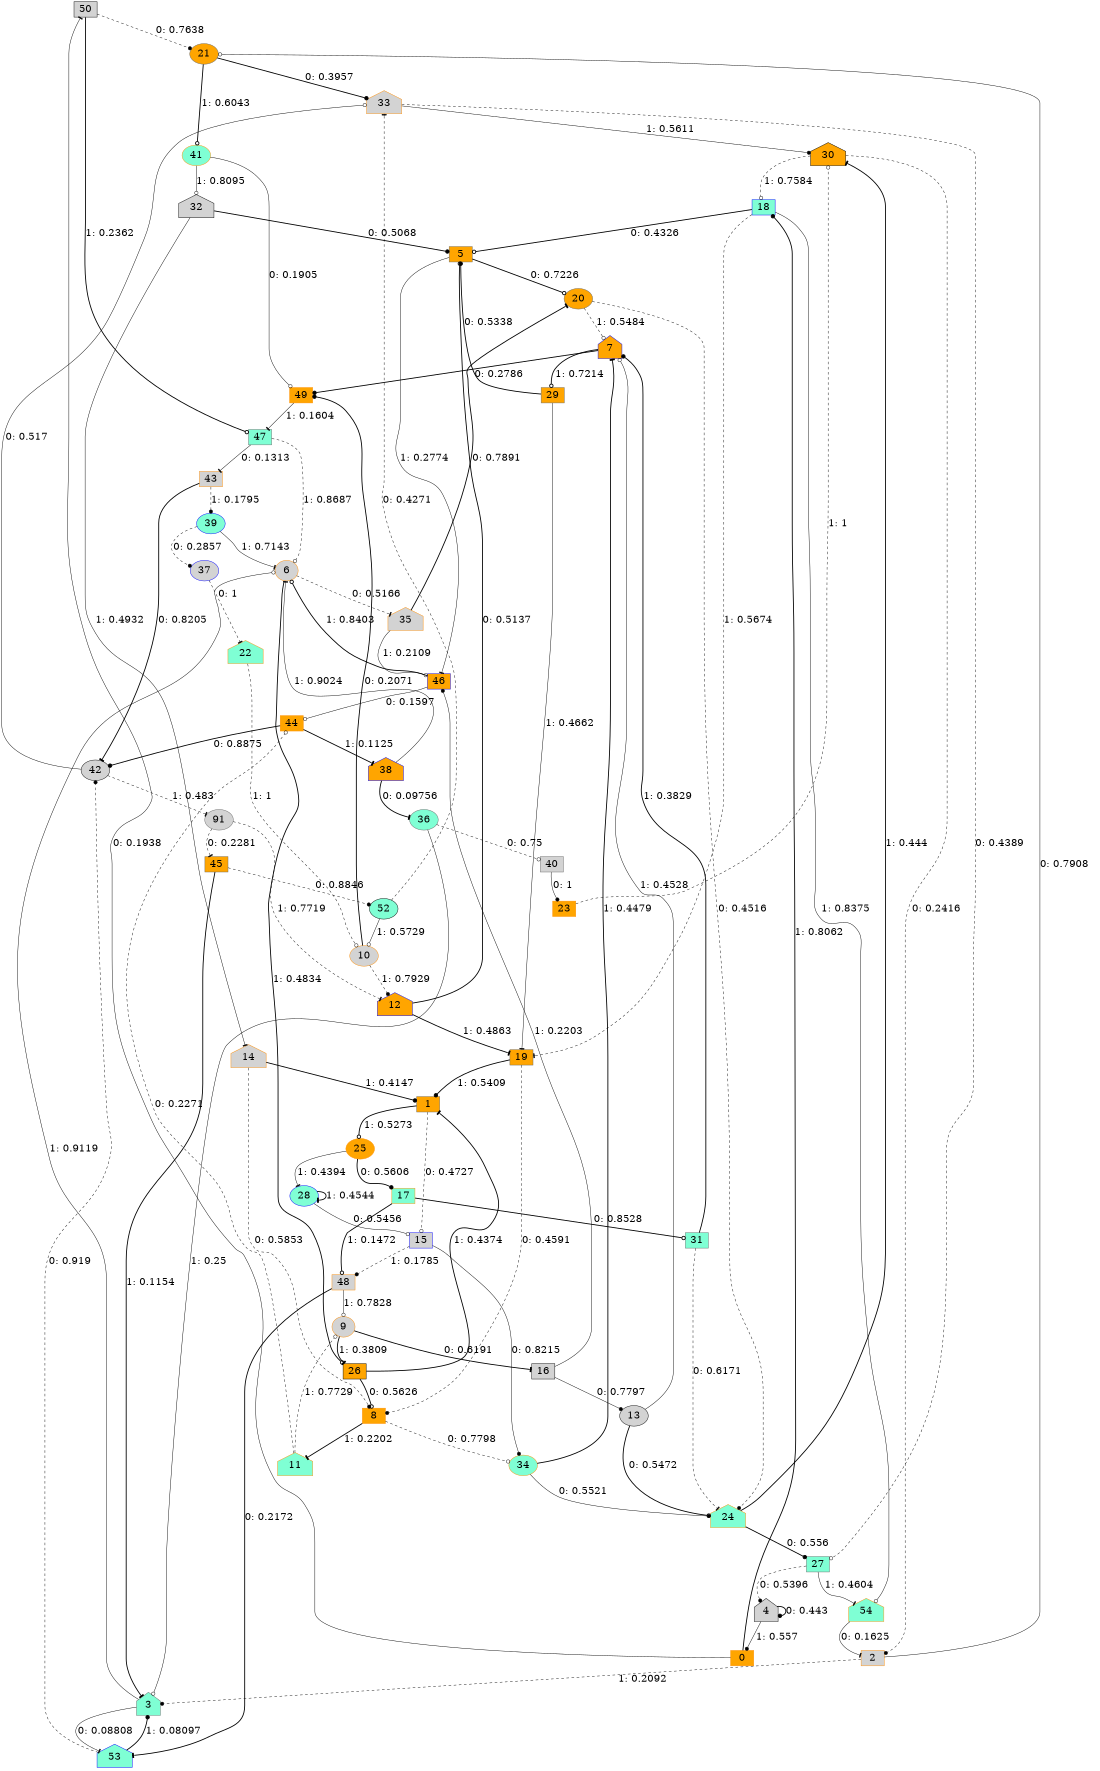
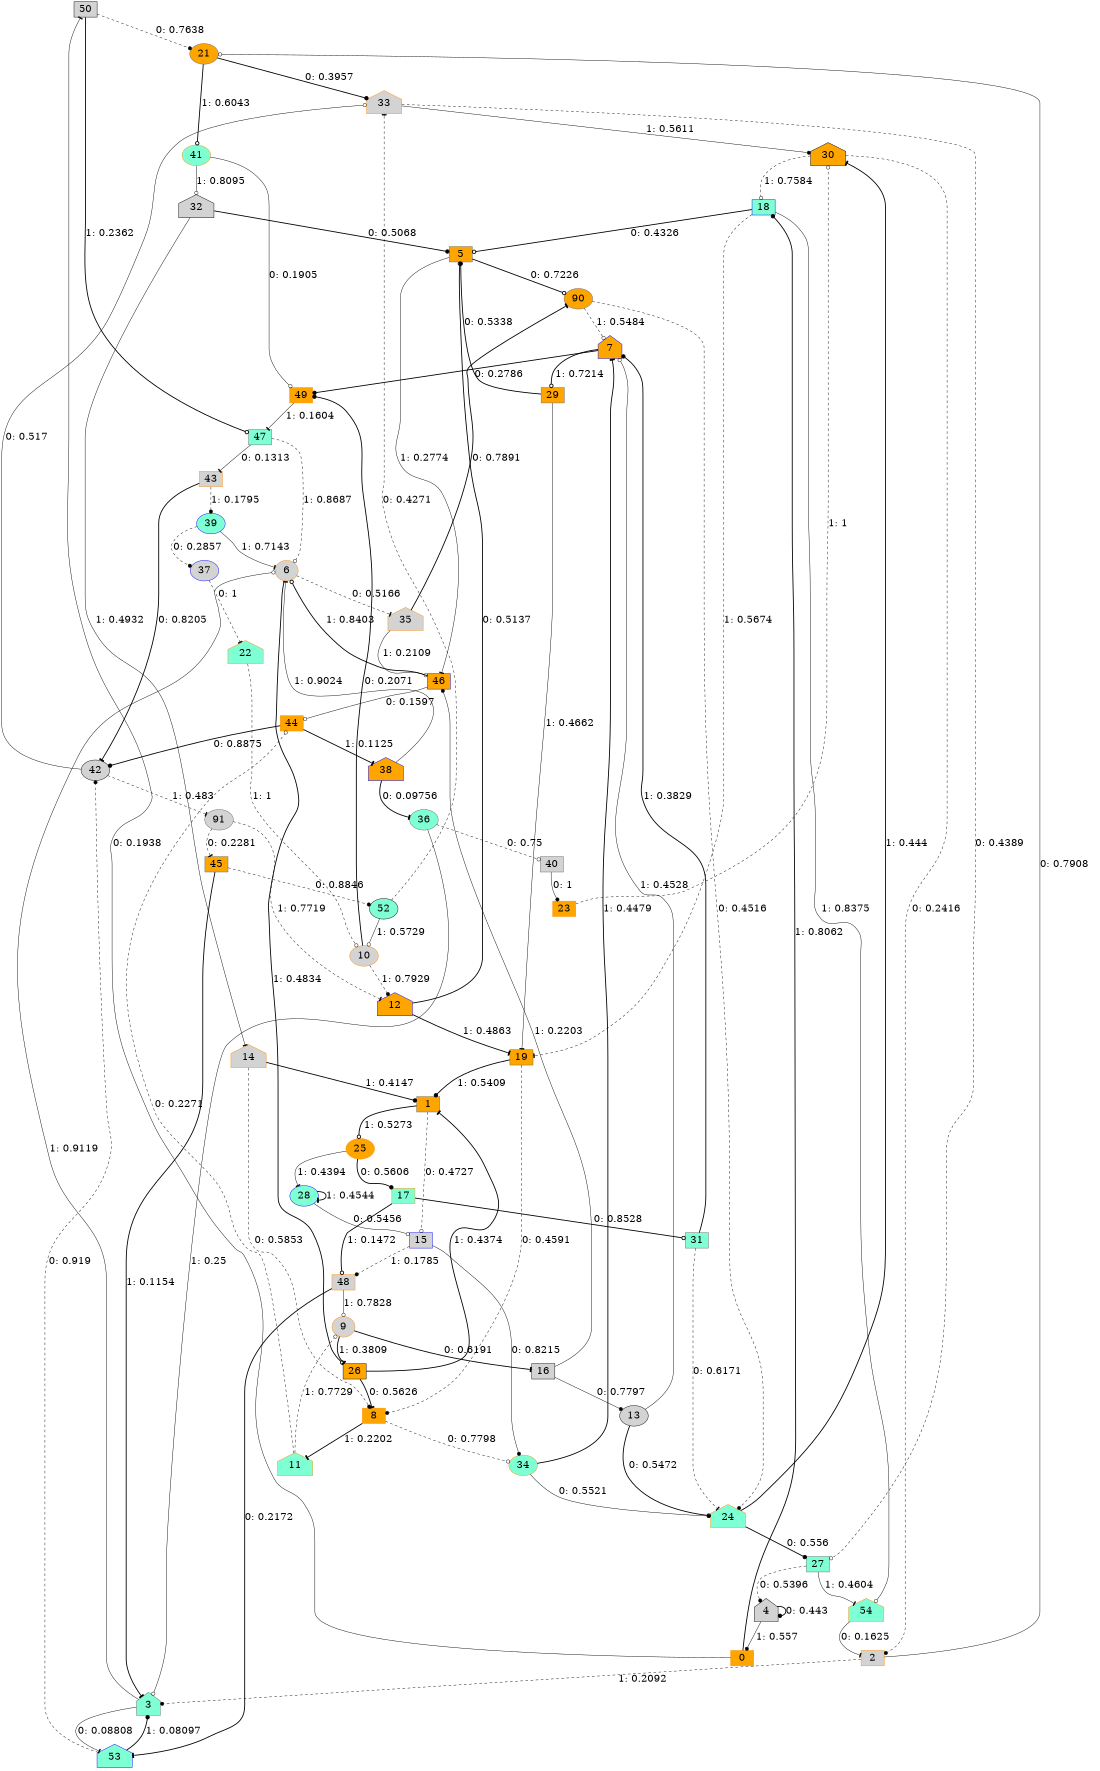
(578, 299) -> (578, 299)
(367, 1392) -> (367, 1392)
